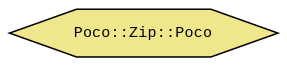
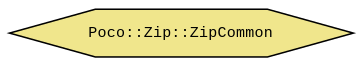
(144, 33) -> (181, 33)
